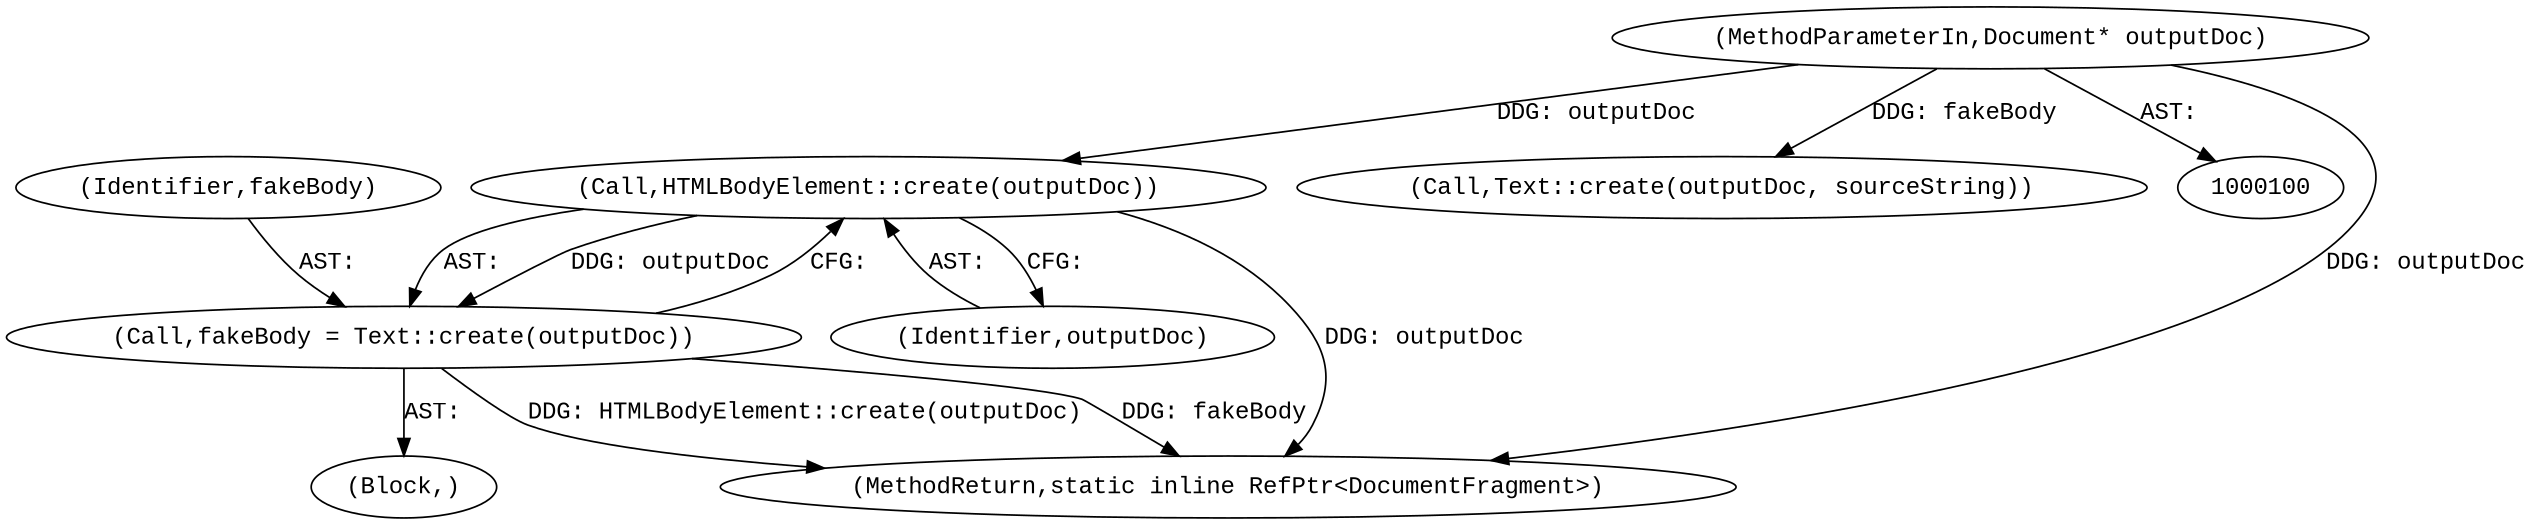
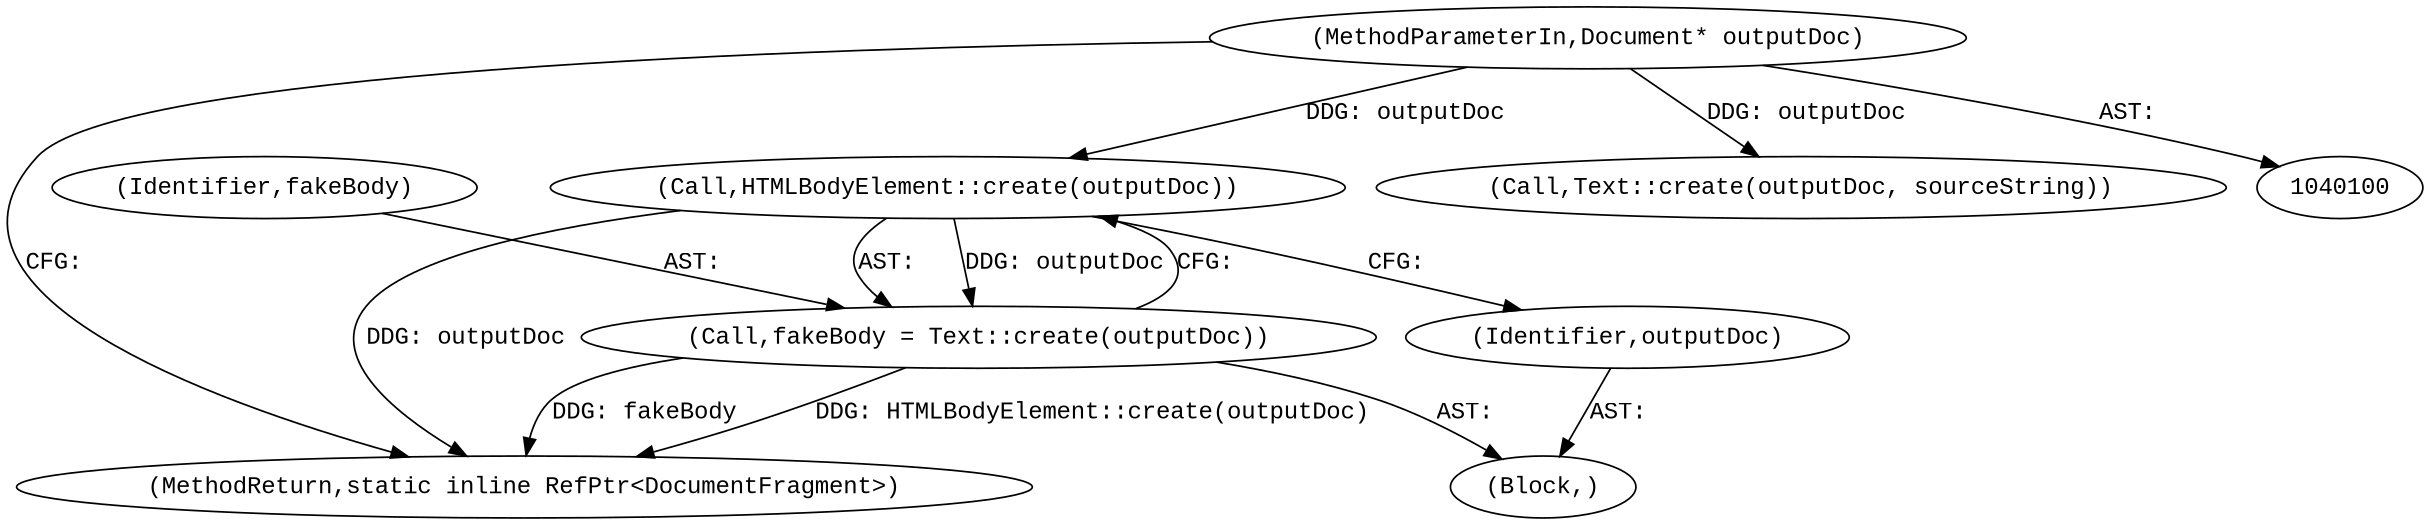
(1965, 113) -> (1807, 113)
(2261, 188) -> (2340, 188)
(2426, 262) -> (62, 262)
(931, 277) -> (1590, 405)
